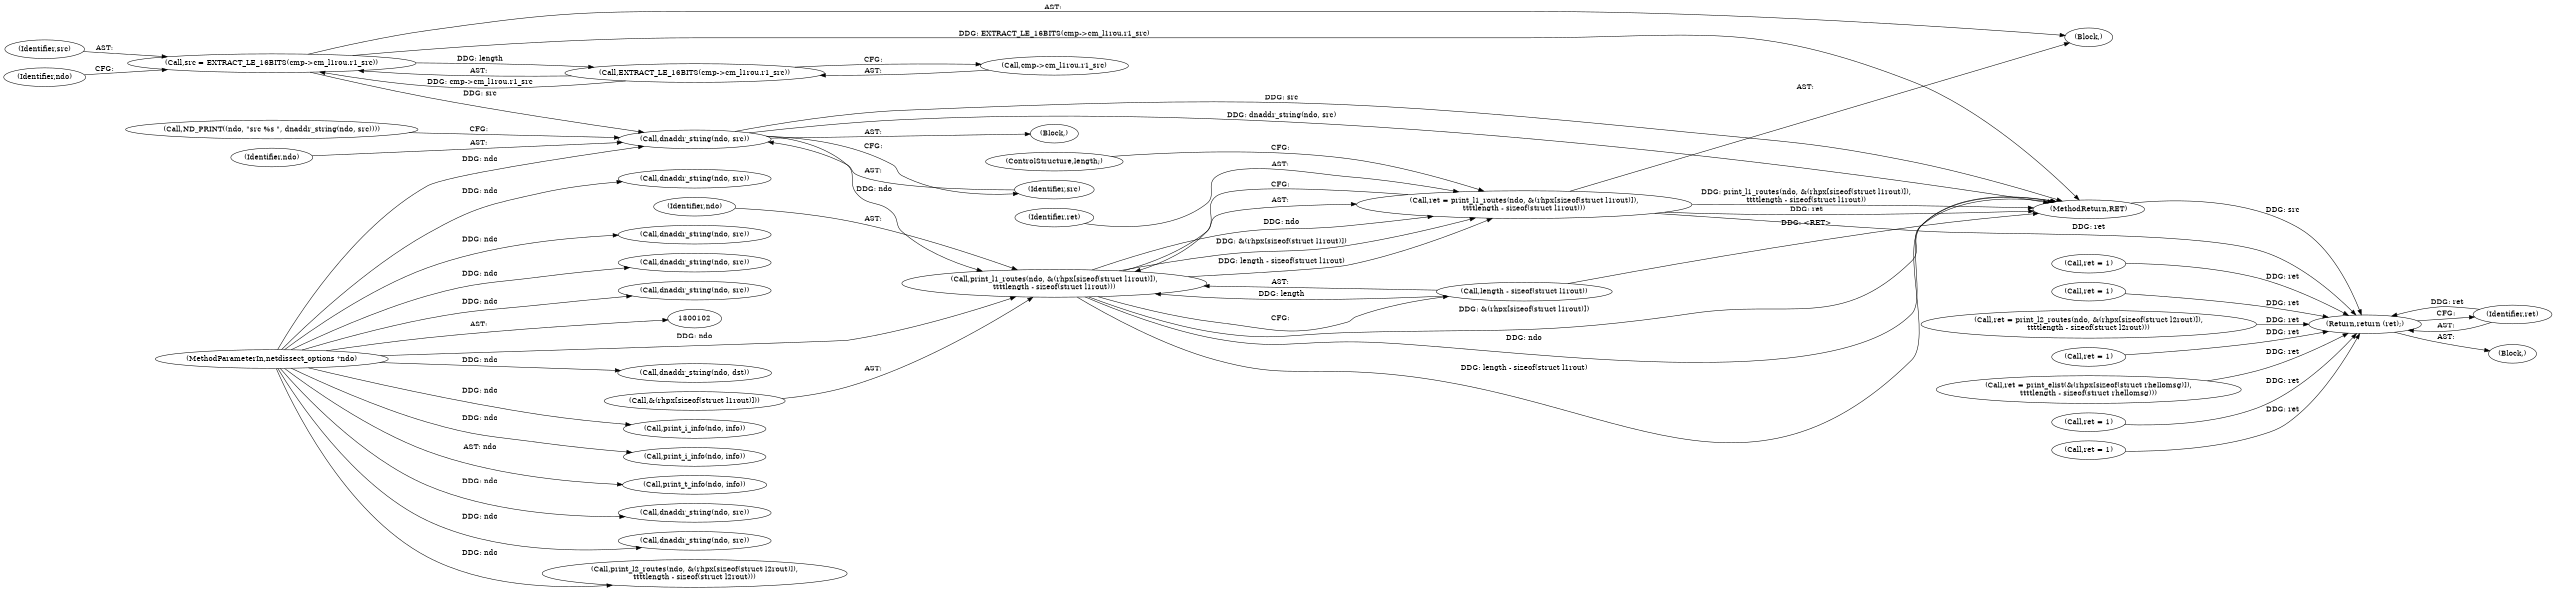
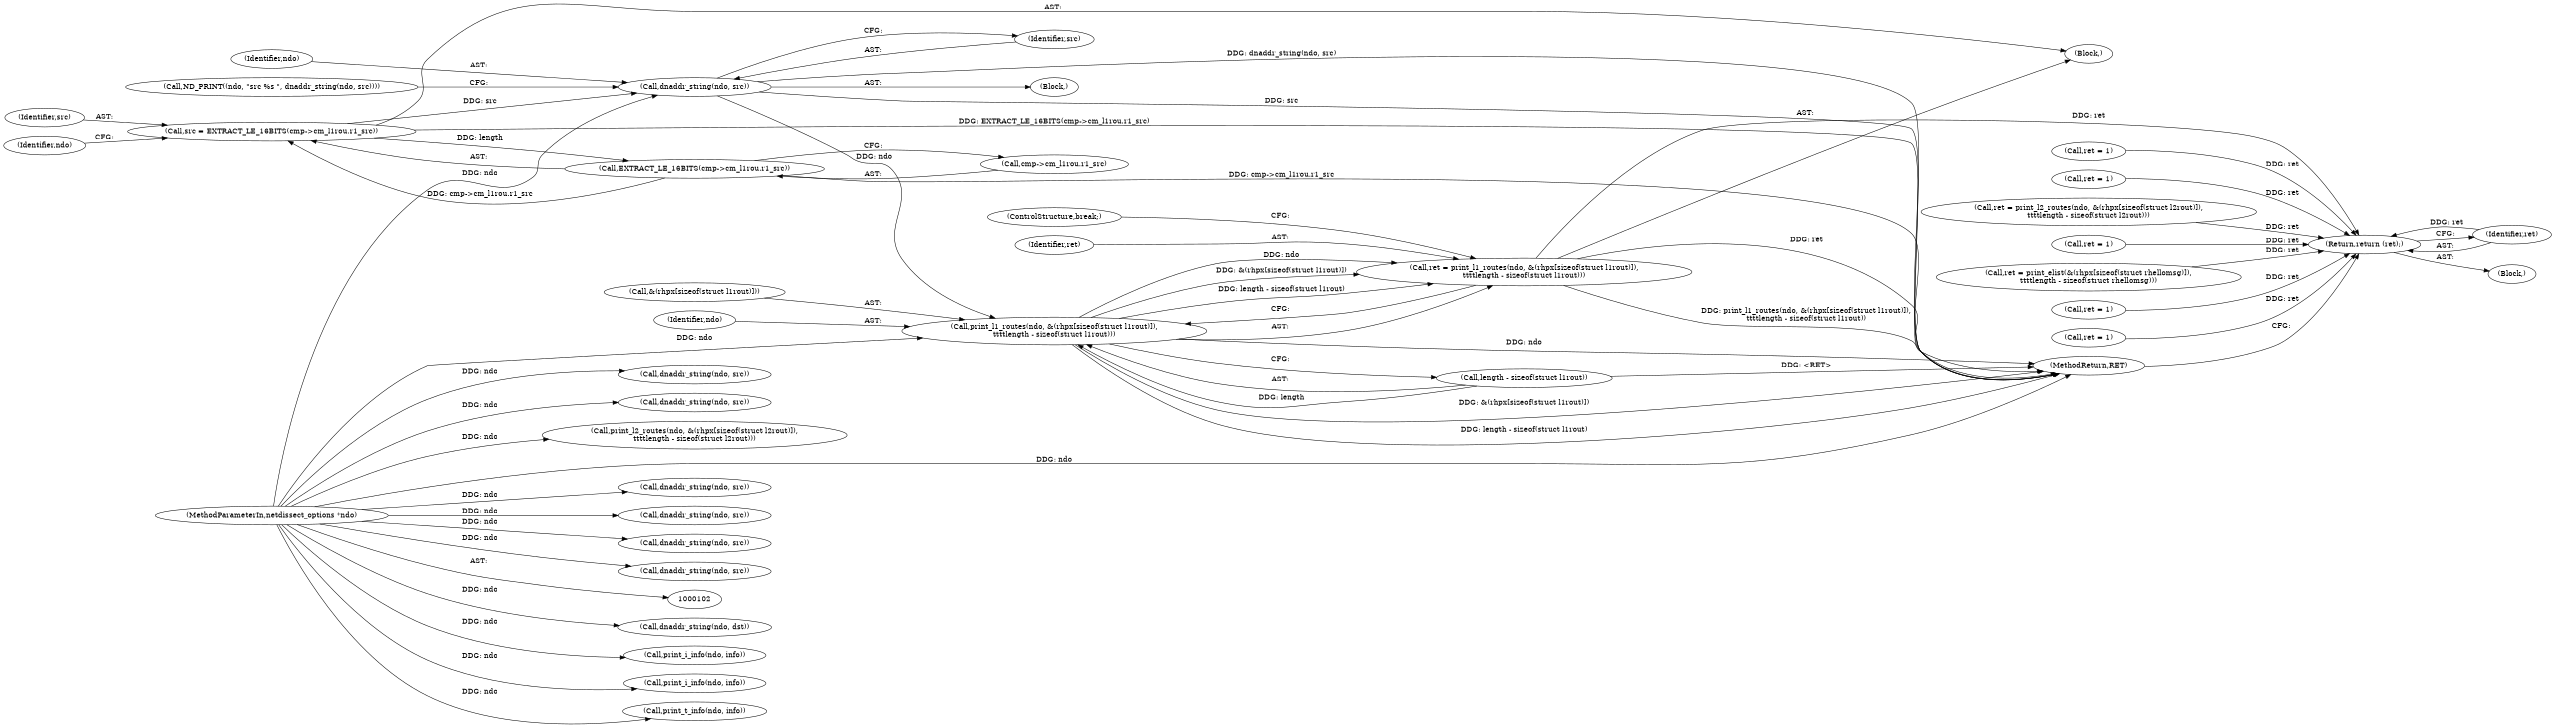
(1054, 162) -> (1054, 217)
none -> (1480, 181)
(2283, 210) -> (2282, 326)
(695, 319) -> (695, 599)
(480, 447) -> (480, 692)
none -> (1195, 464)
